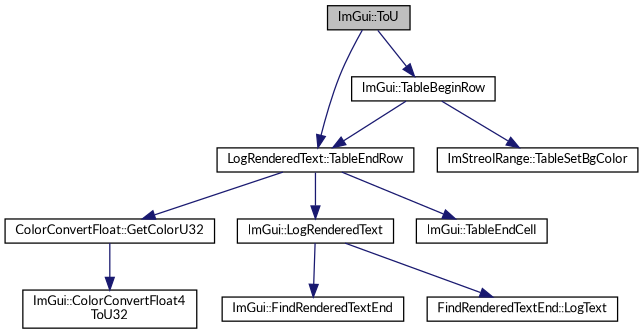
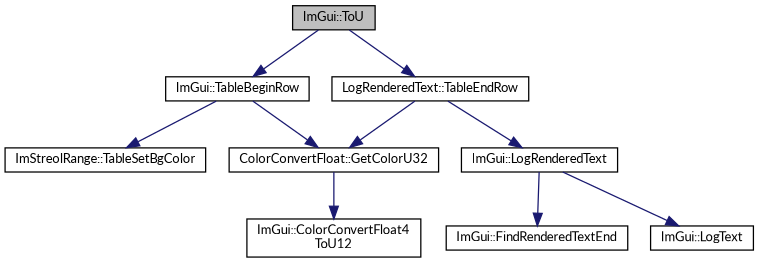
(375, 121) -> (280, 121)
(482, 231) -> none
(110, 309) -> (334, 238)
(522, 309) -> (702, 238)
